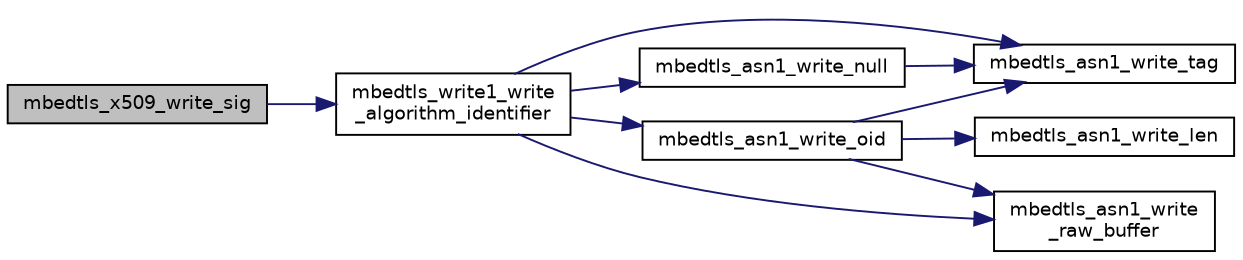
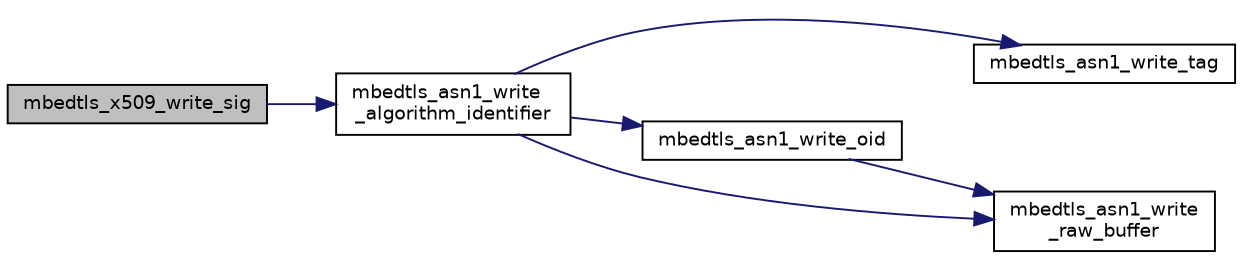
(772, 68) -> none
(453, 104) -> (453, 104)
(929, 104) -> none
(1104, 137) -> none
